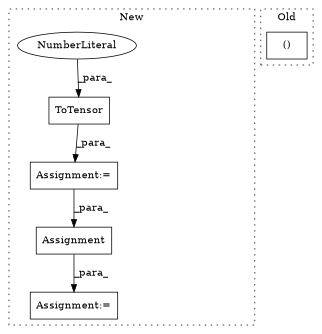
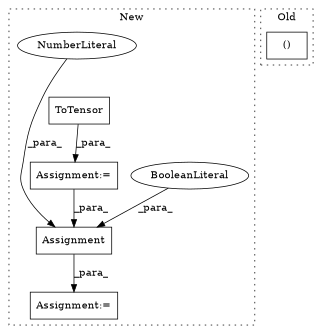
(78, 74) -> (27, 141)
none -> (190, 176)
